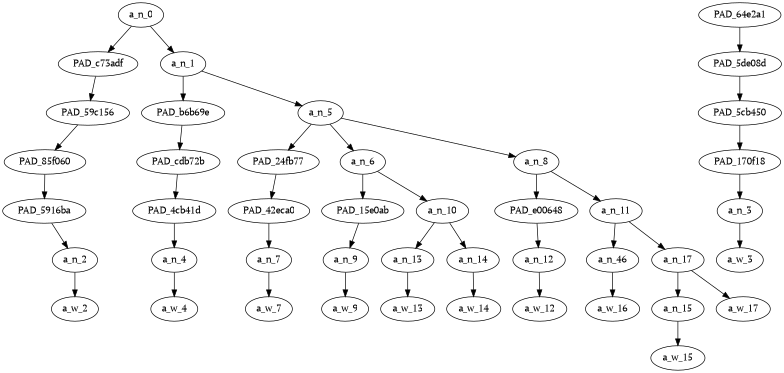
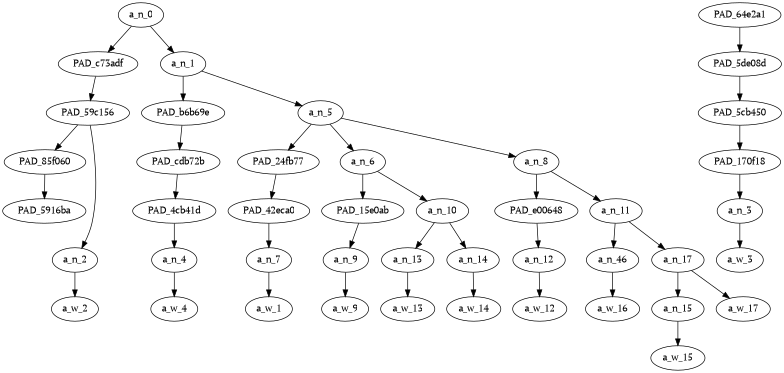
(58, 233) -> (96, 184)
(269, 309) -> (269, 309)
